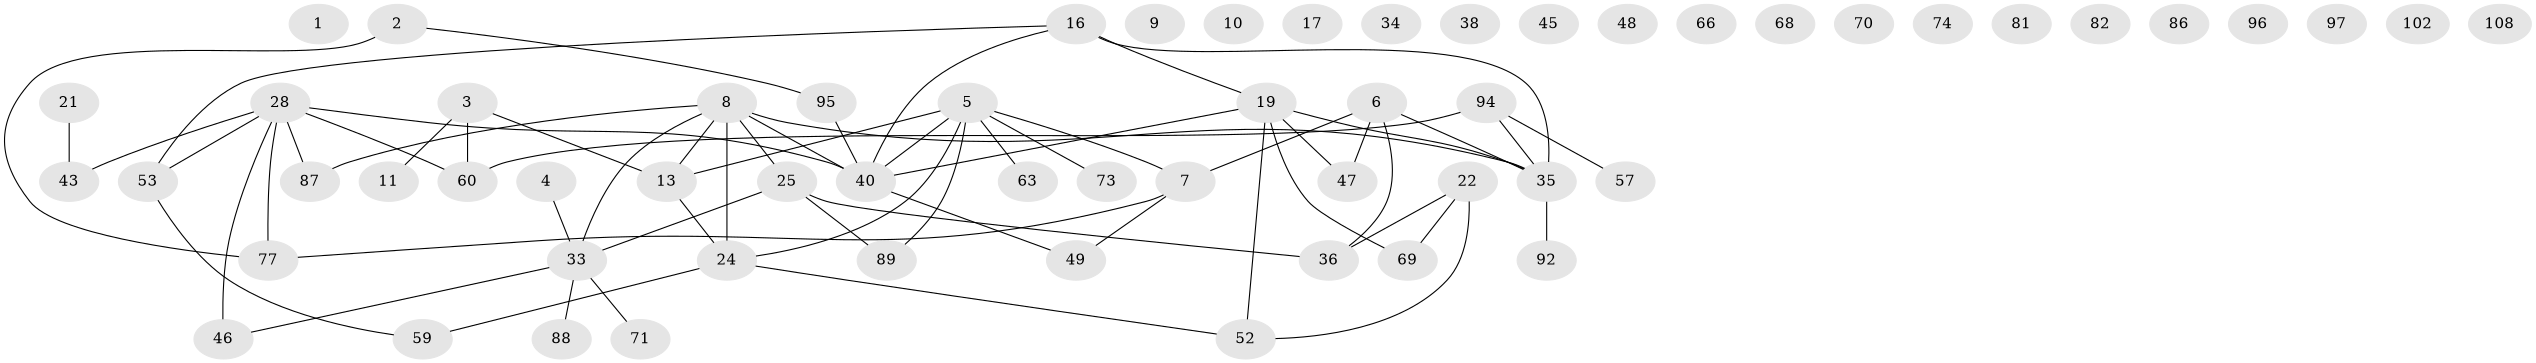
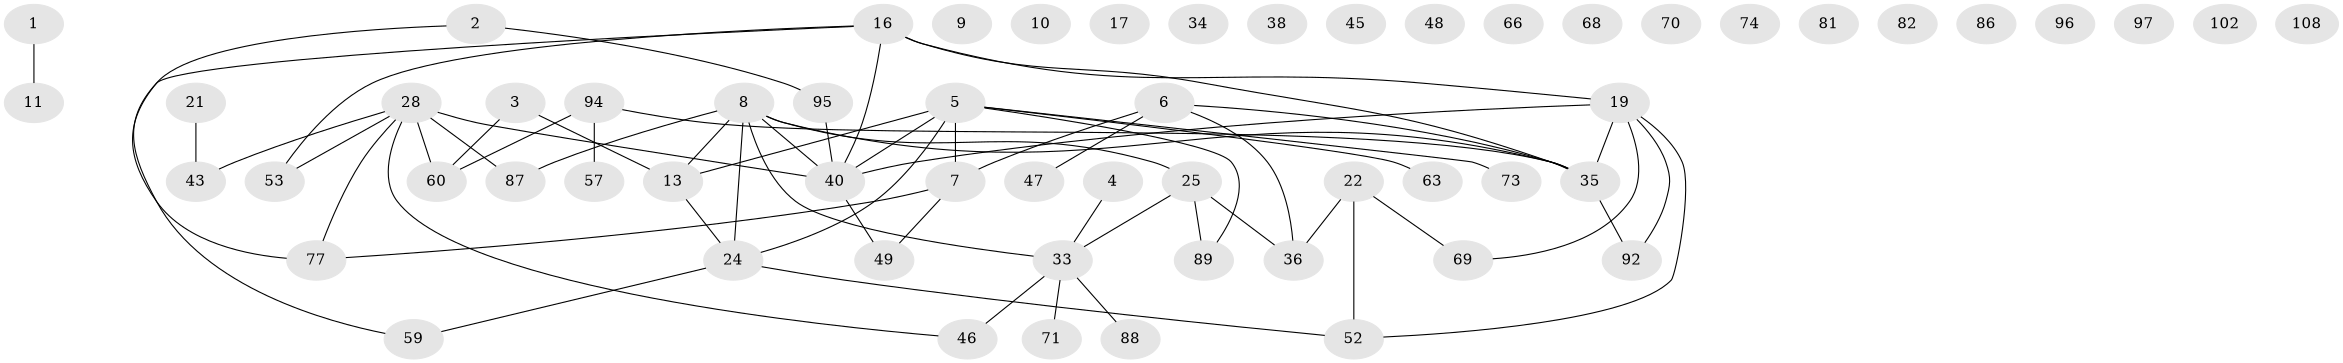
(439, 132) -> (34, 64)
(1307, 142) -> (1670, 179)
(258, 296) -> (304, 60)
